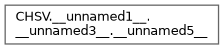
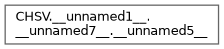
(112, 25) -> (112, 25)
